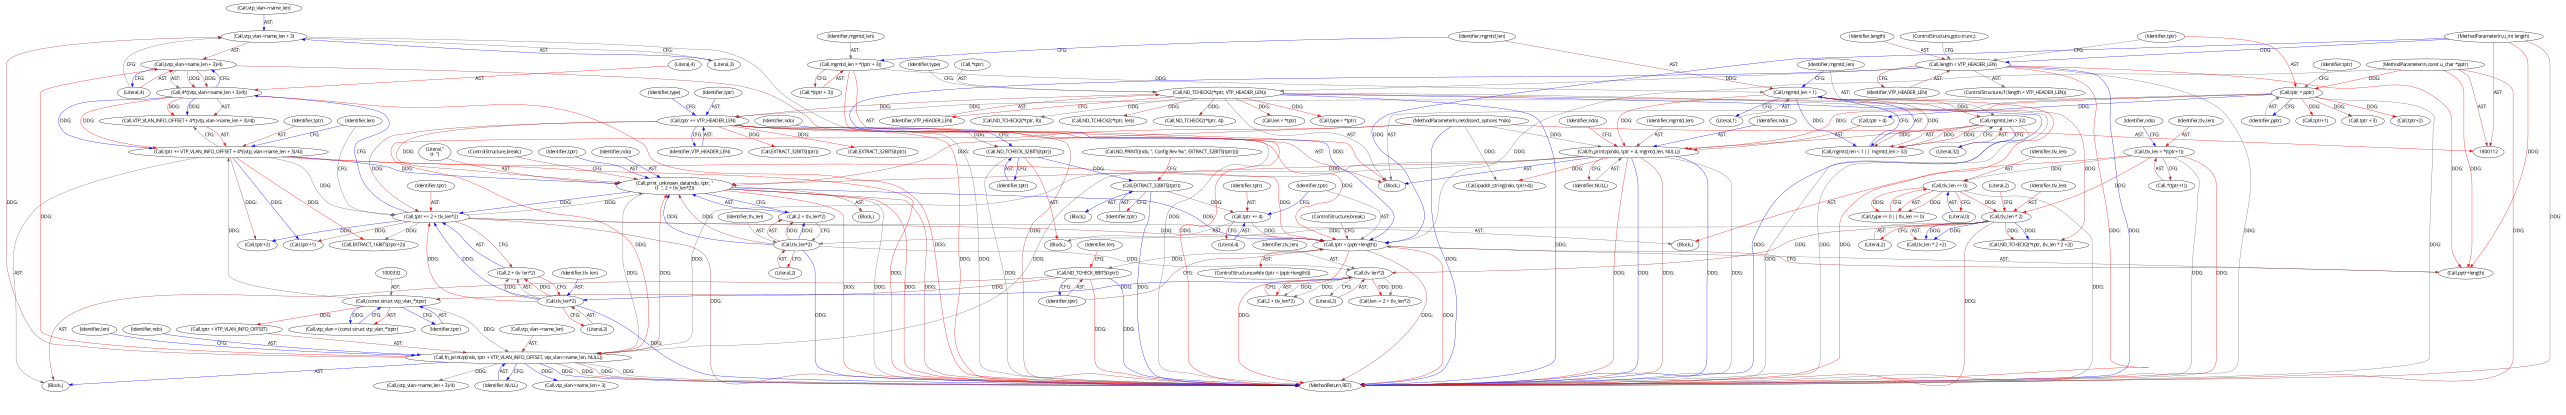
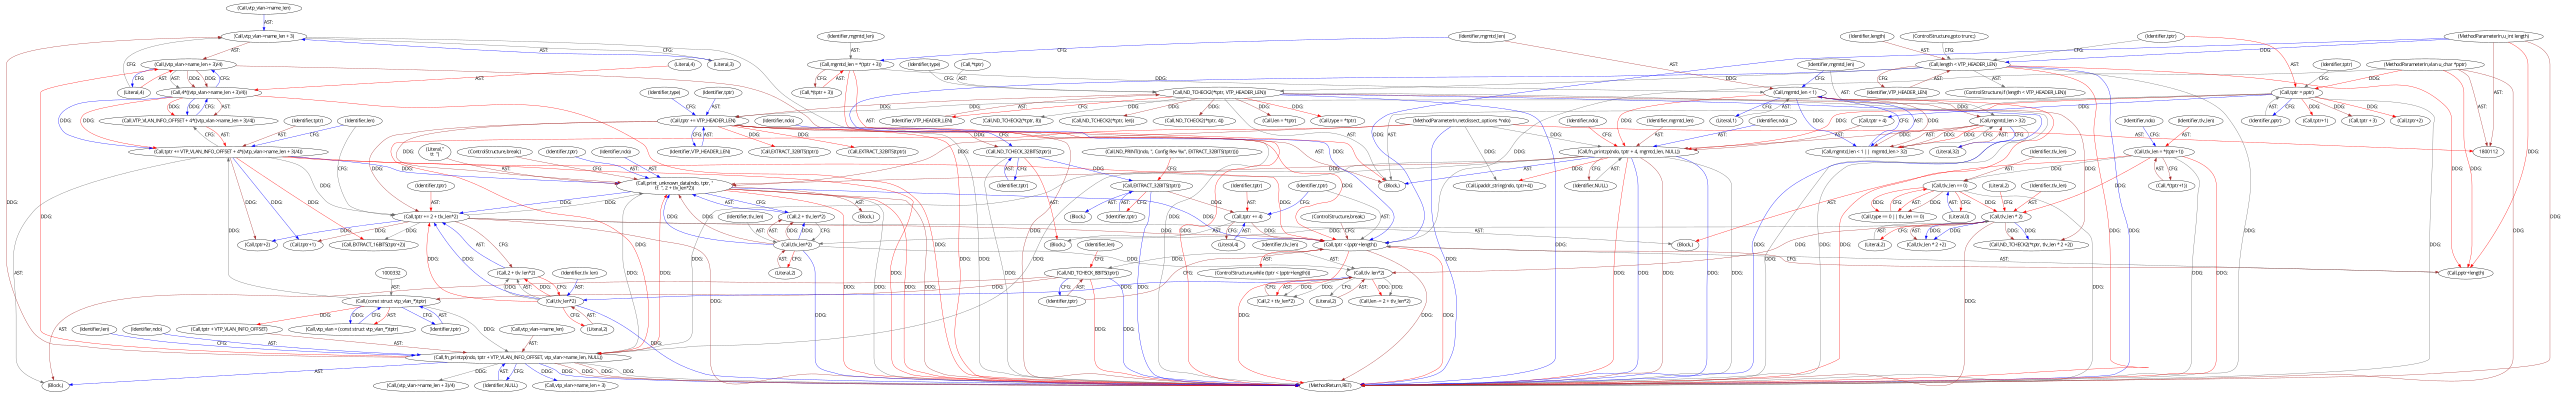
(2425, 65) -> (2425, 65)
(389, 122) -> (202, 109)
